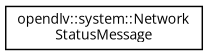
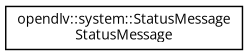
(104, 28) -> (124, 28)
